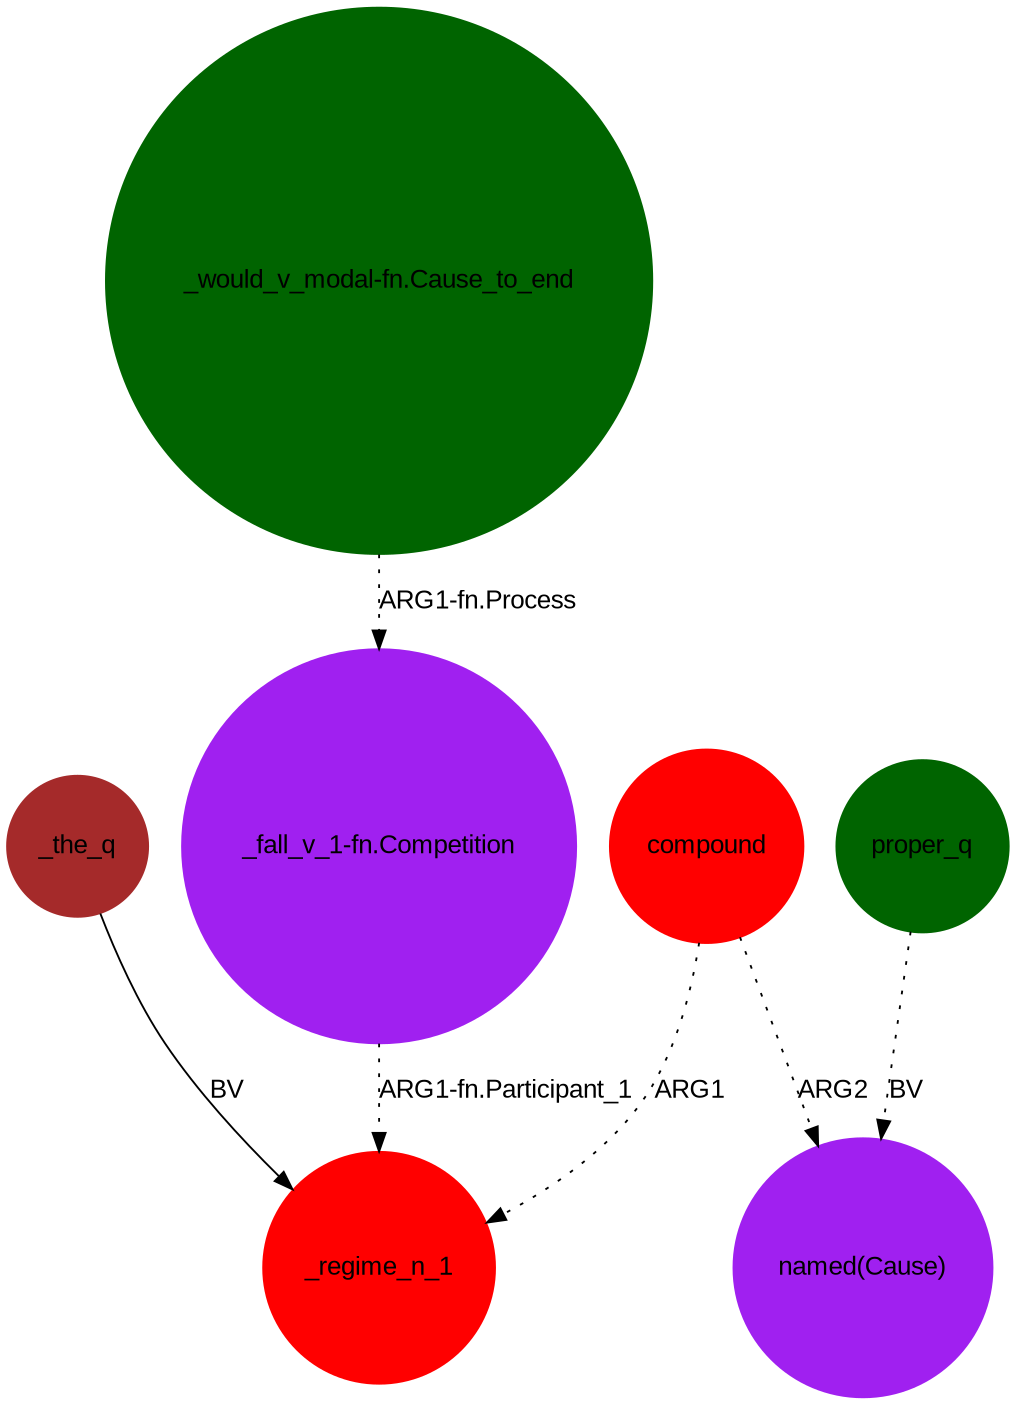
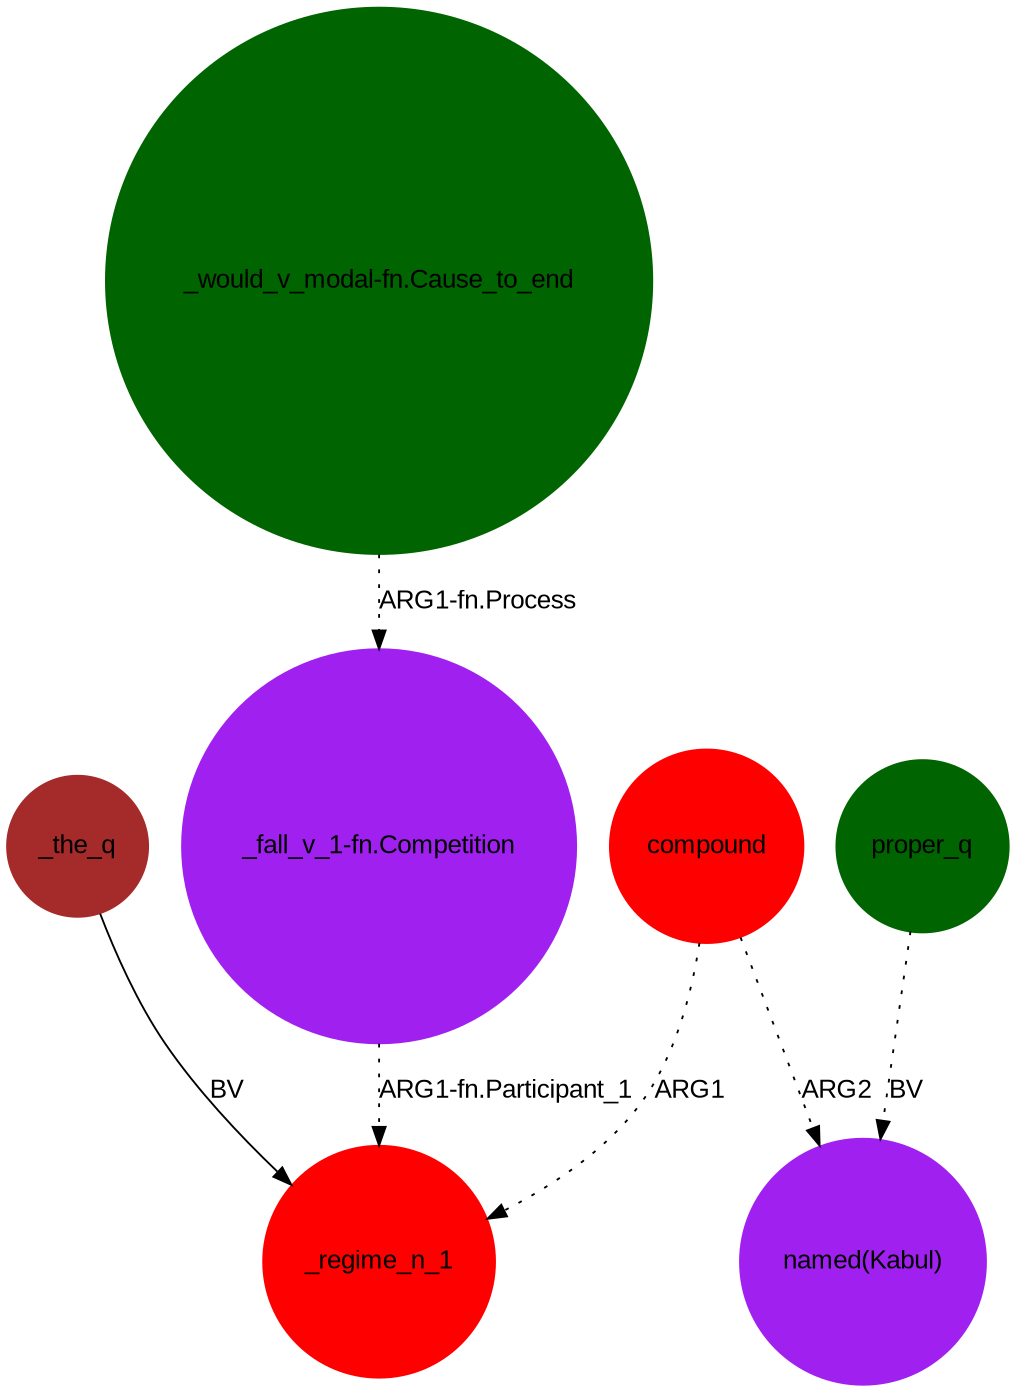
(863, 1268) -> (863, 1262)
